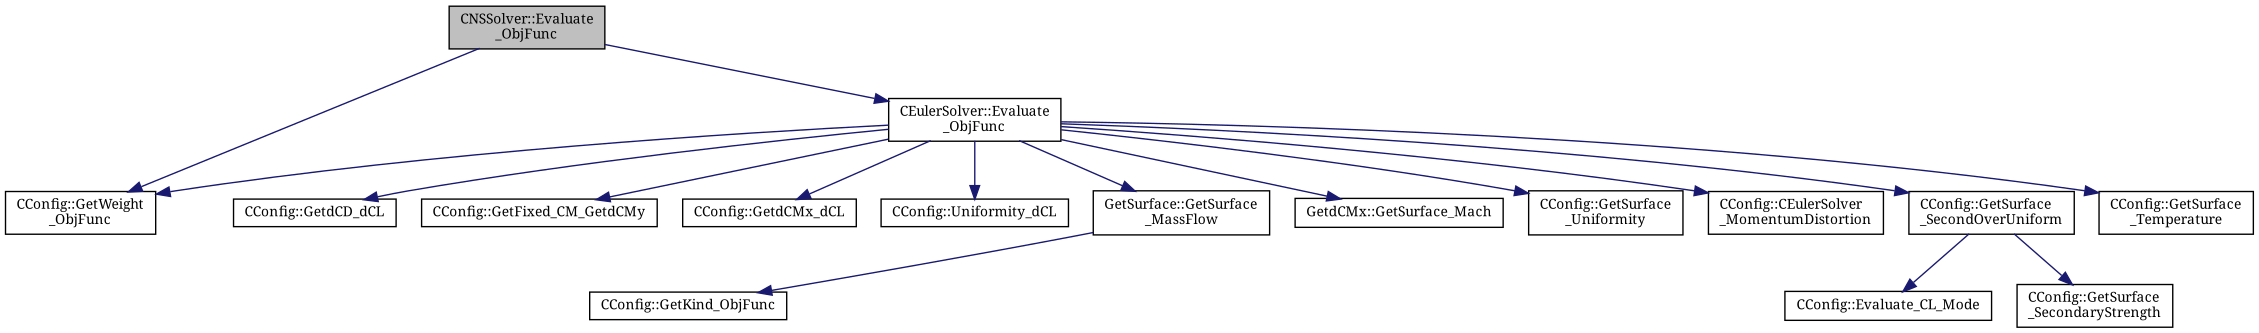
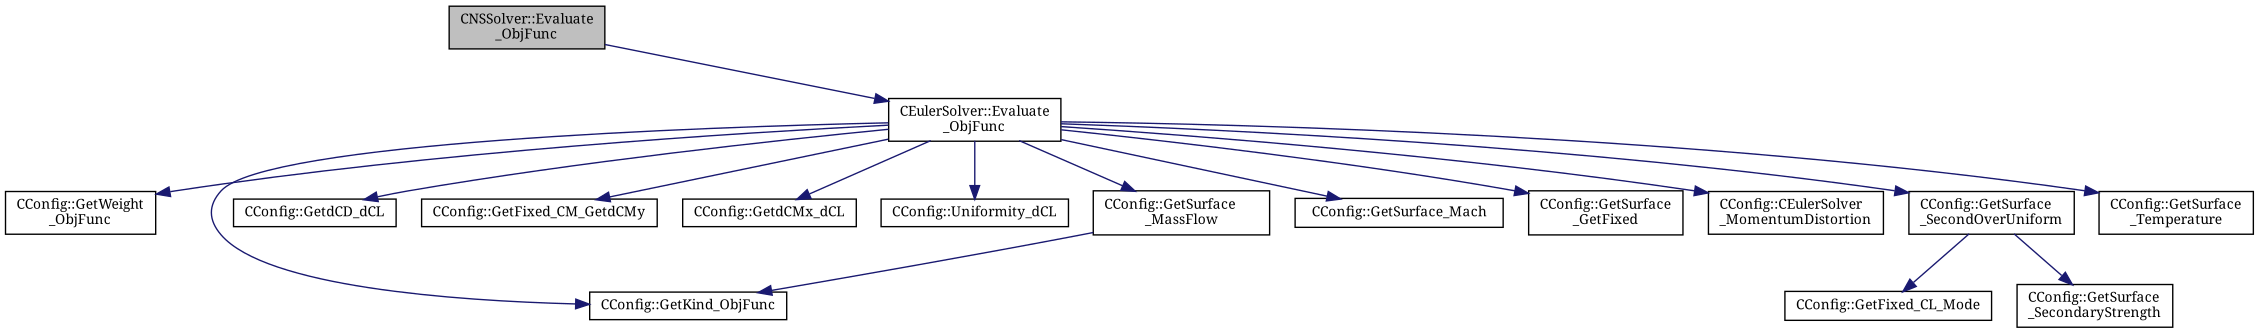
(311, 117) -> none
none -> (345, 157)
(1181, 213) -> (1181, 213)
(1399, 213) -> (1399, 213)
(1606, 213) -> (1606, 213)
(1888, 306) -> (1888, 306)
